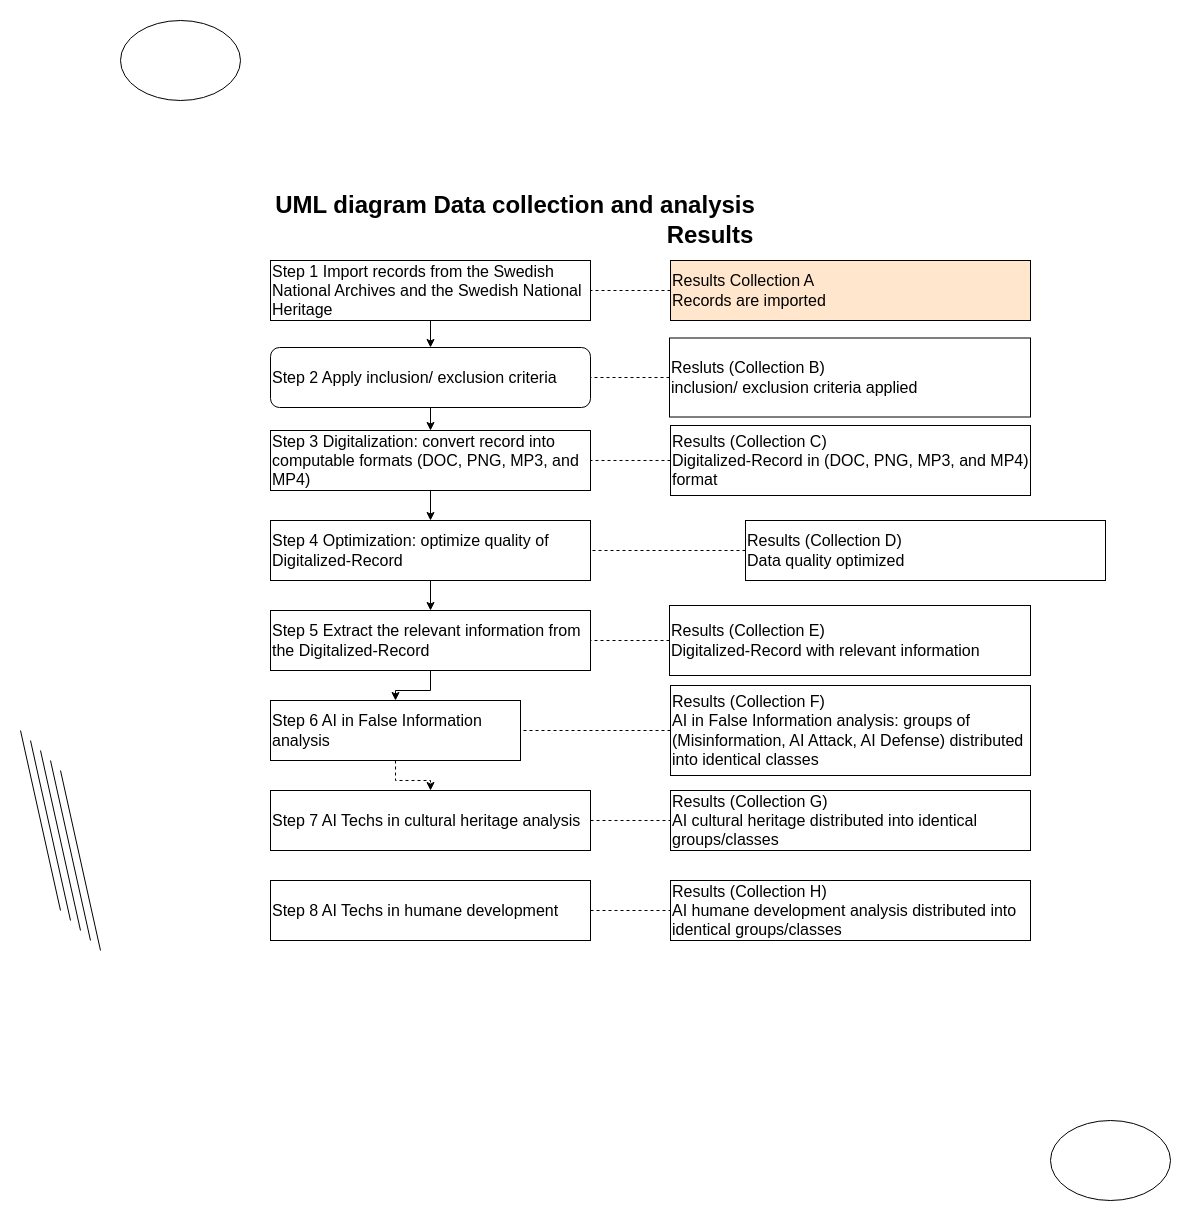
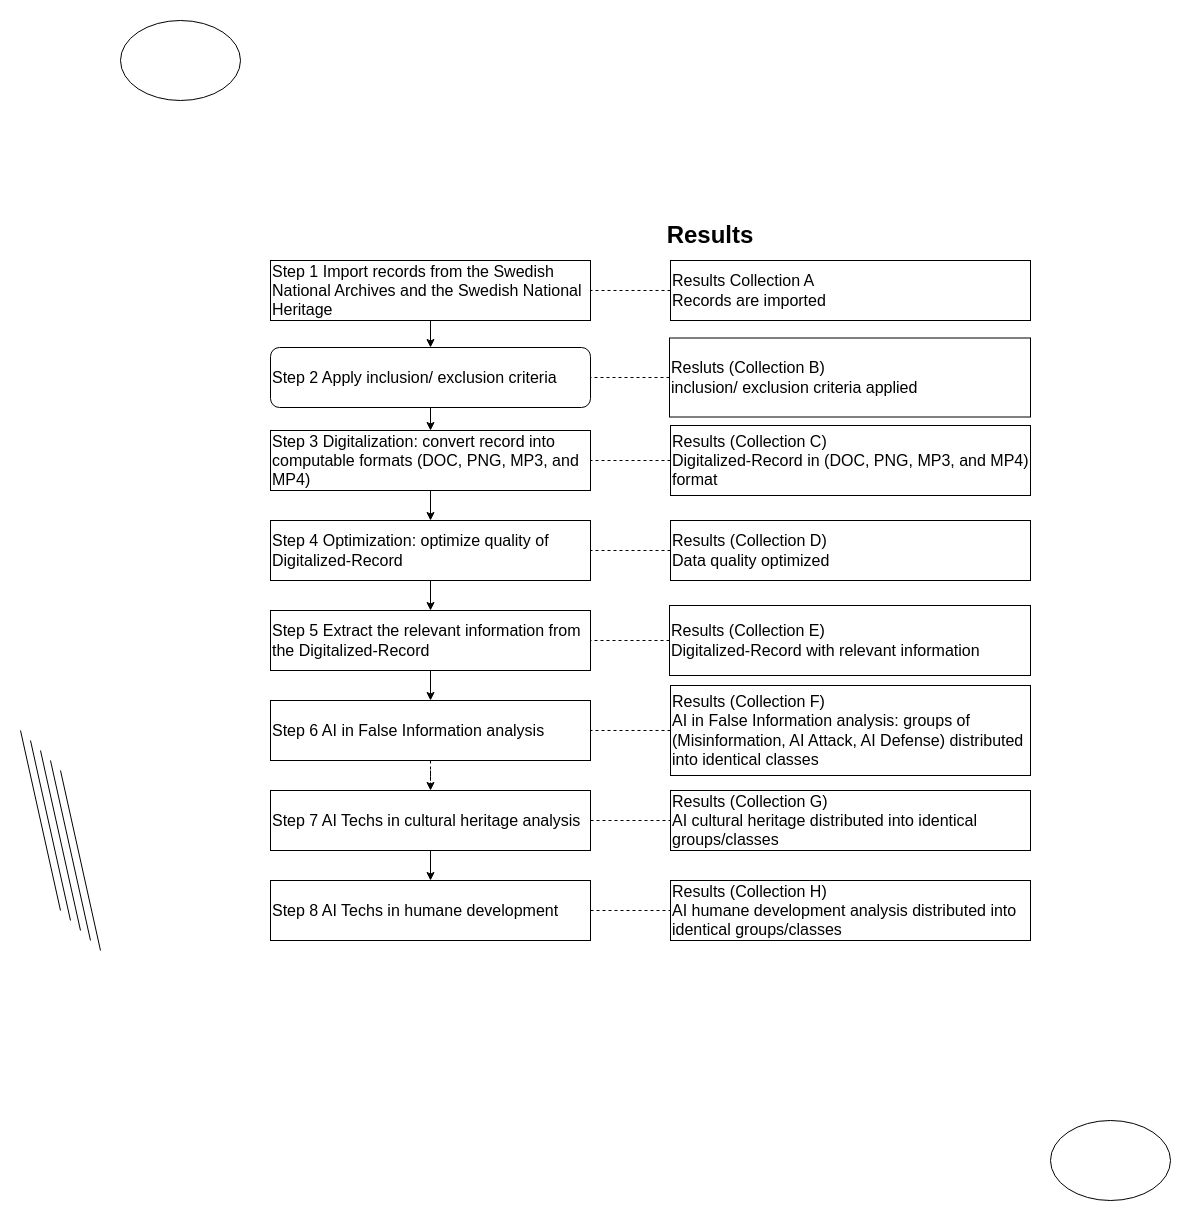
(516, 206) -> none
(851, 291) -> (851, 291)
(926, 551) -> (851, 551)
(396, 731) -> (431, 731)
none -> (431, 862)
